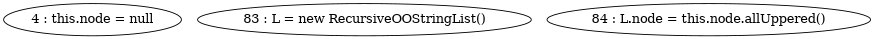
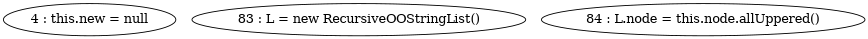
(93, 20) -> (90, 20)
